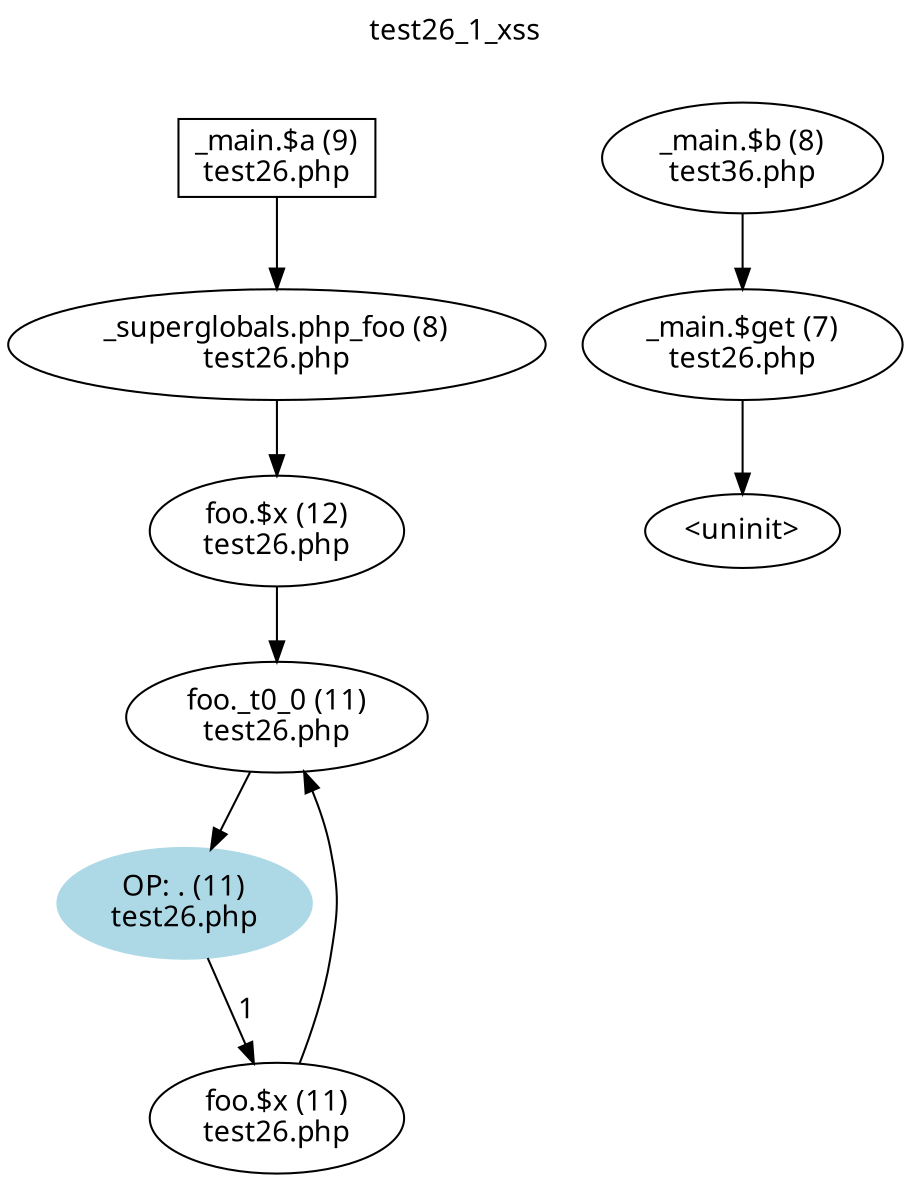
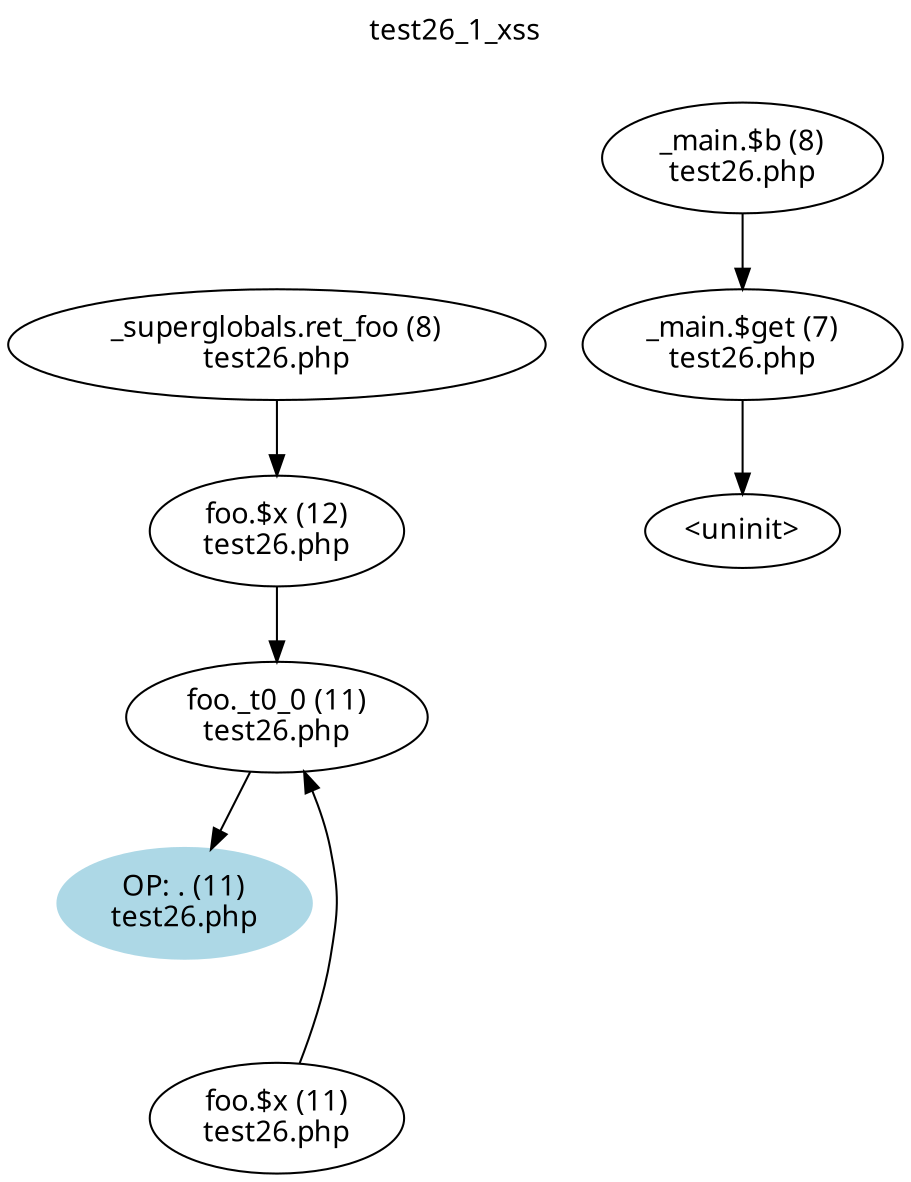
(277, 158) -> none
(743, 158) -> (743, 158)
(277, 345) -> (277, 345)
(227, 1001) -> none
